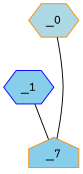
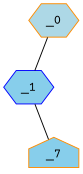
(63, 88) -> (41, 54)
